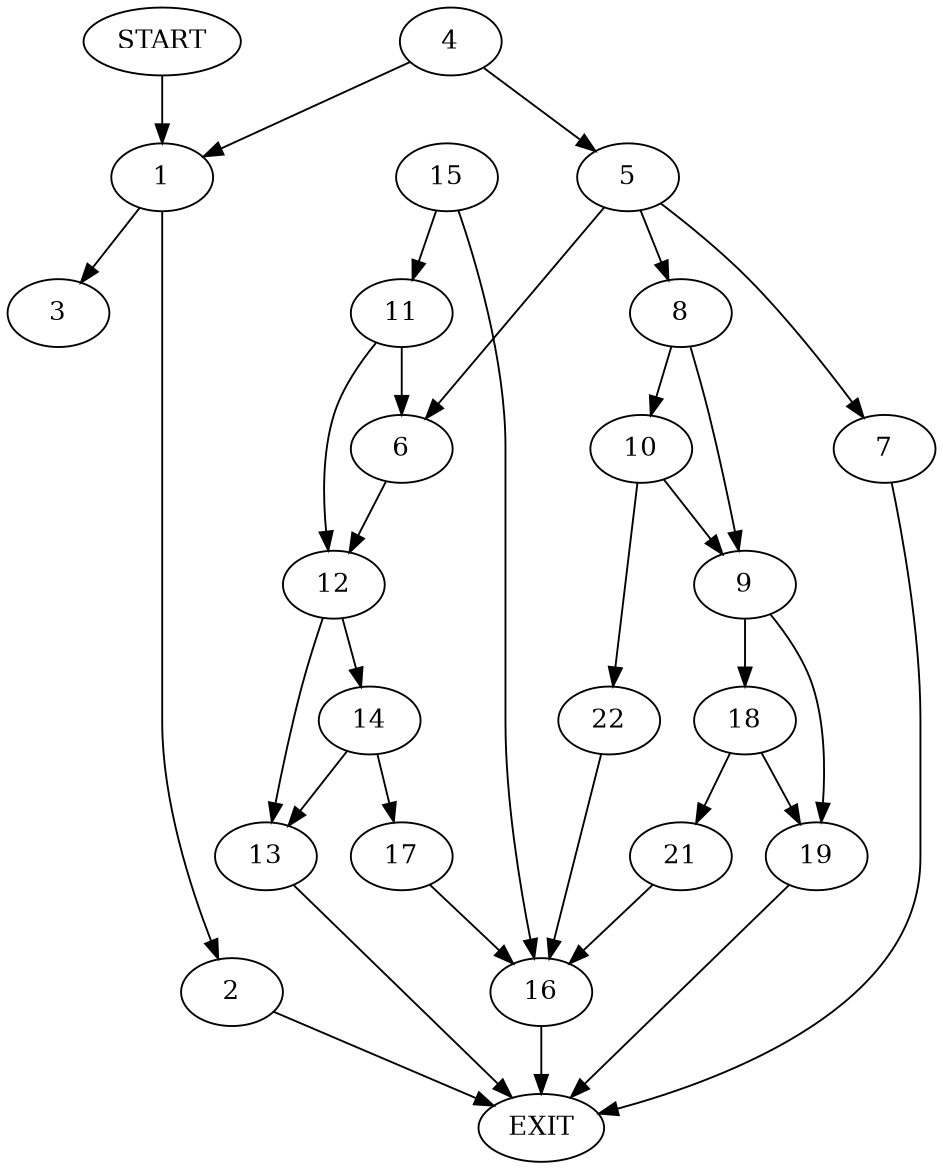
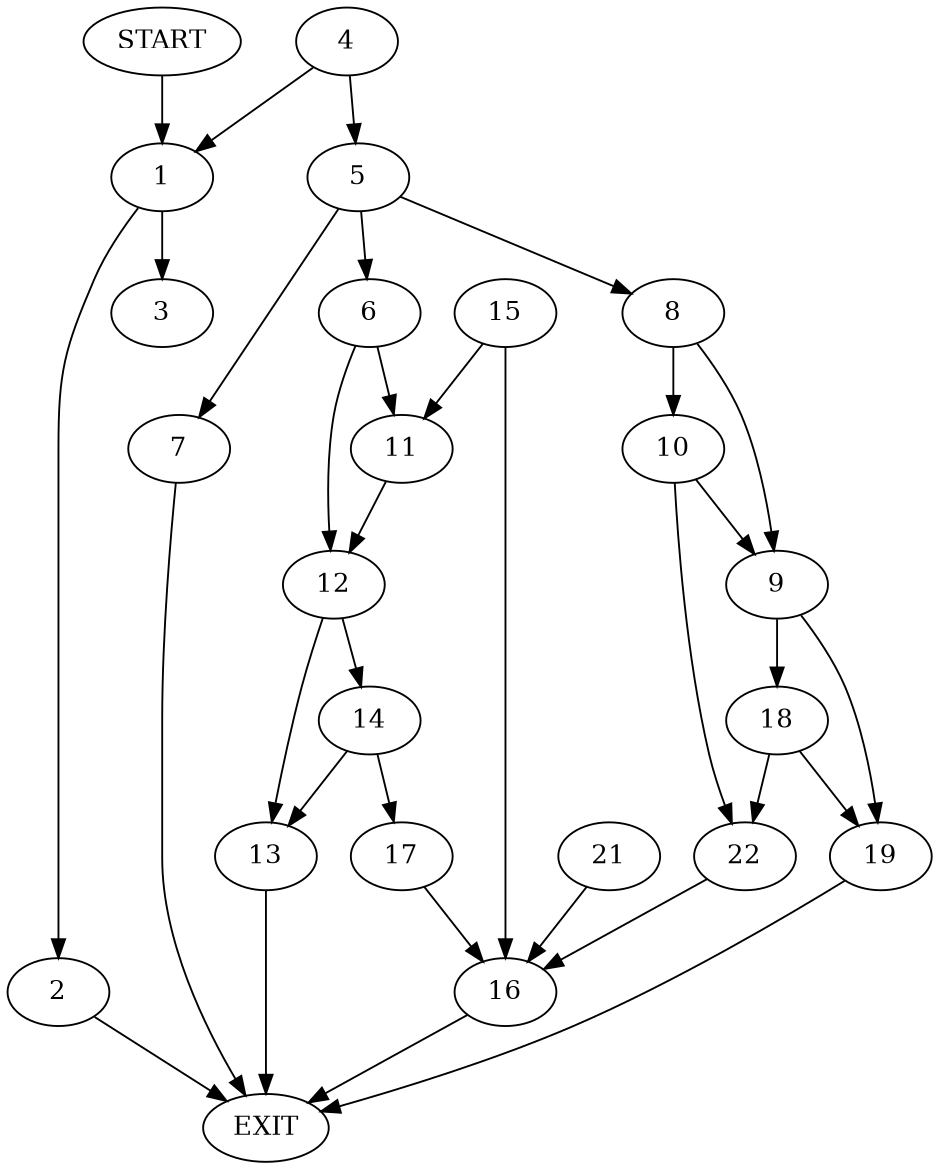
(402, 372) -> (383, 371)
(717, 779) -> (763, 779)
